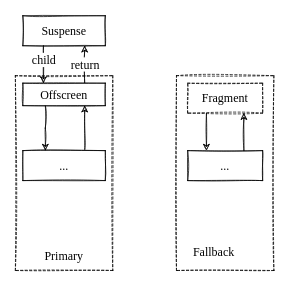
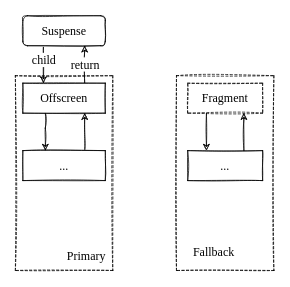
(64, 30) -> (64, 30)
(64, 94) -> (64, 98)
(64, 255) -> (87, 255)
